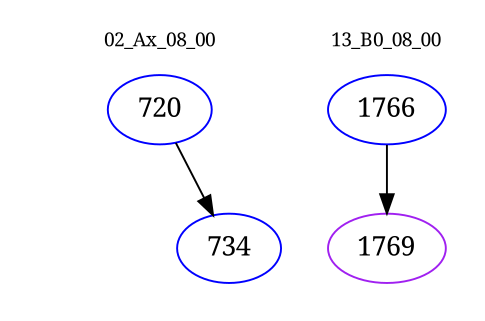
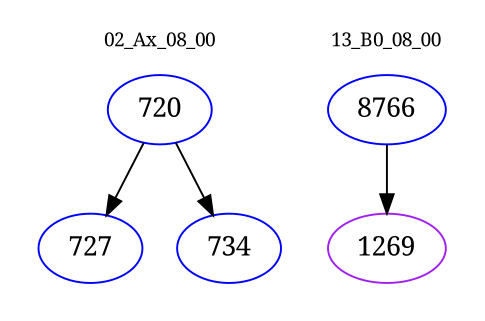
(387, 110) -> (387, 110)
none -> (90, 248)
(387, 248) -> (387, 248)
